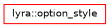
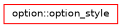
(55, 14) -> (61, 14)
